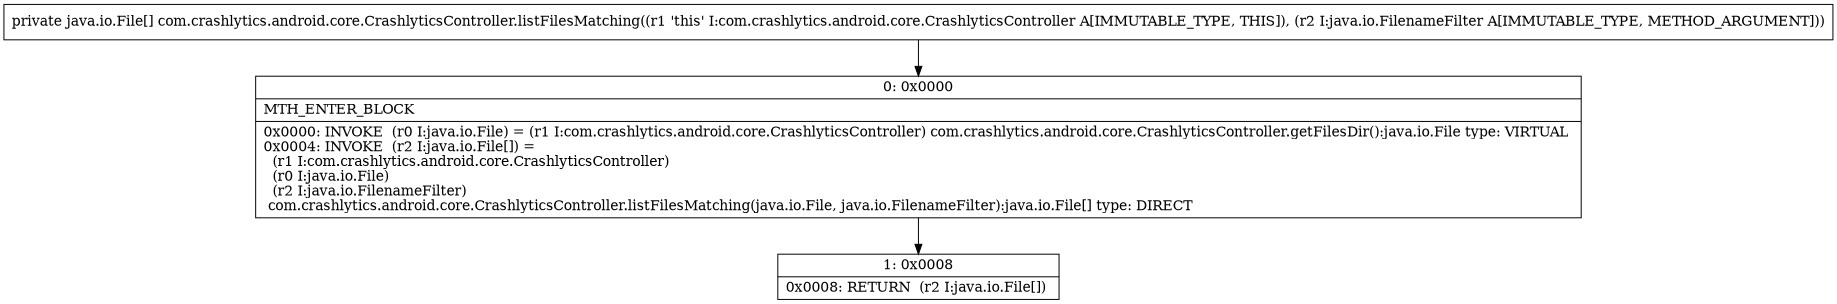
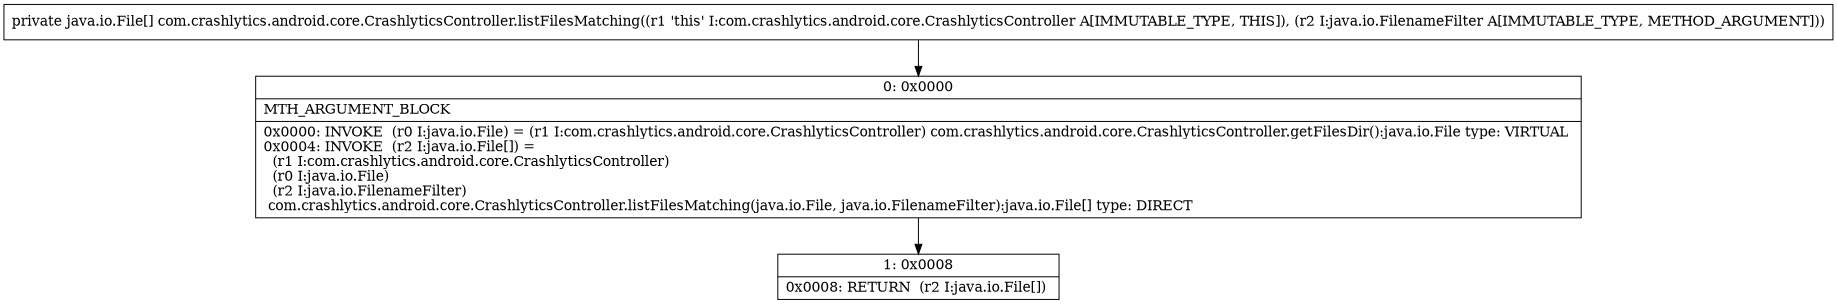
(339, 110) -> (357, 110)
